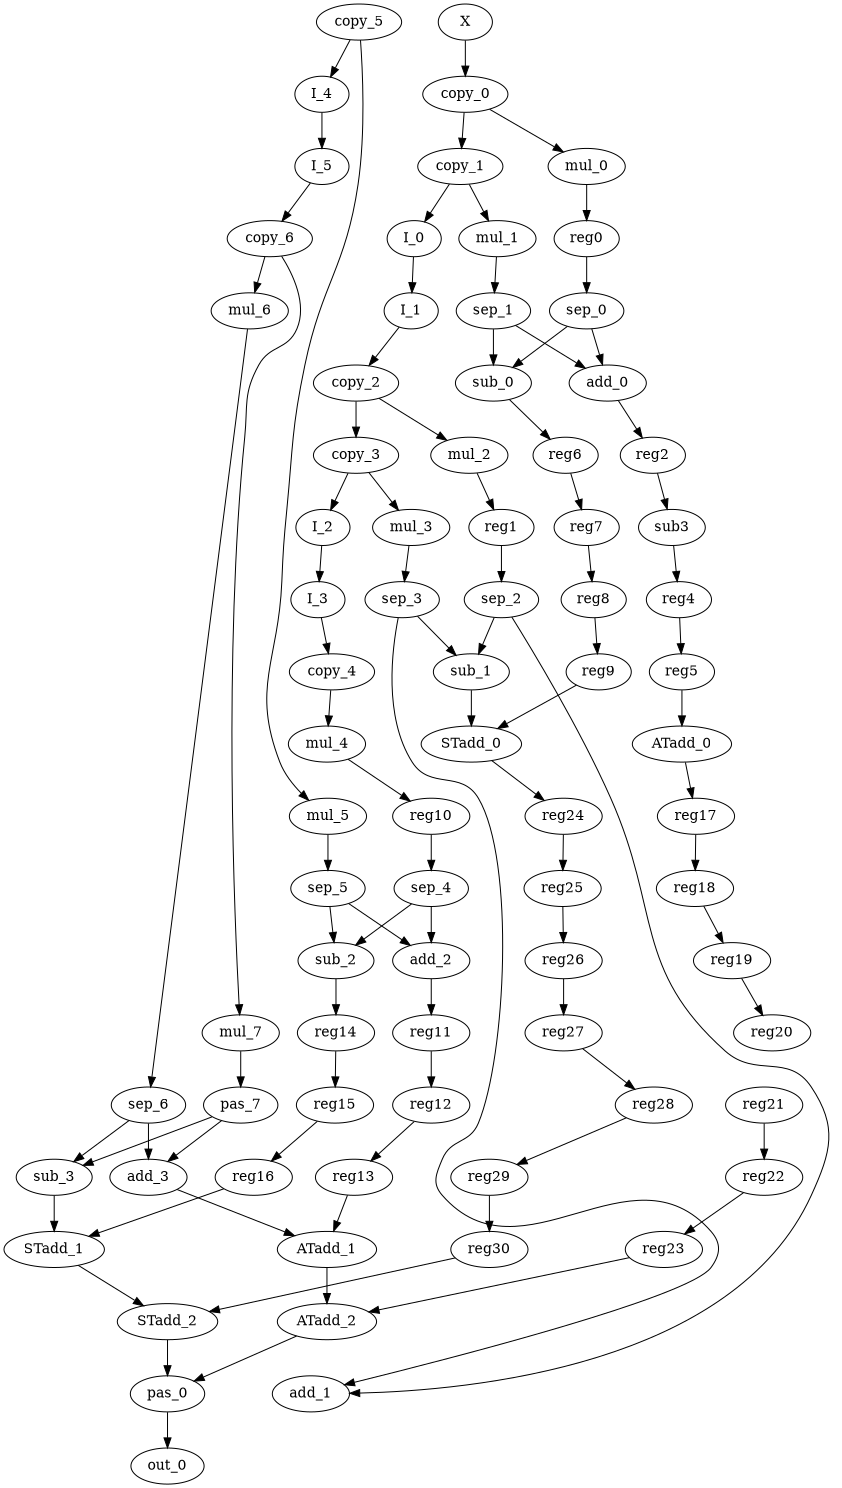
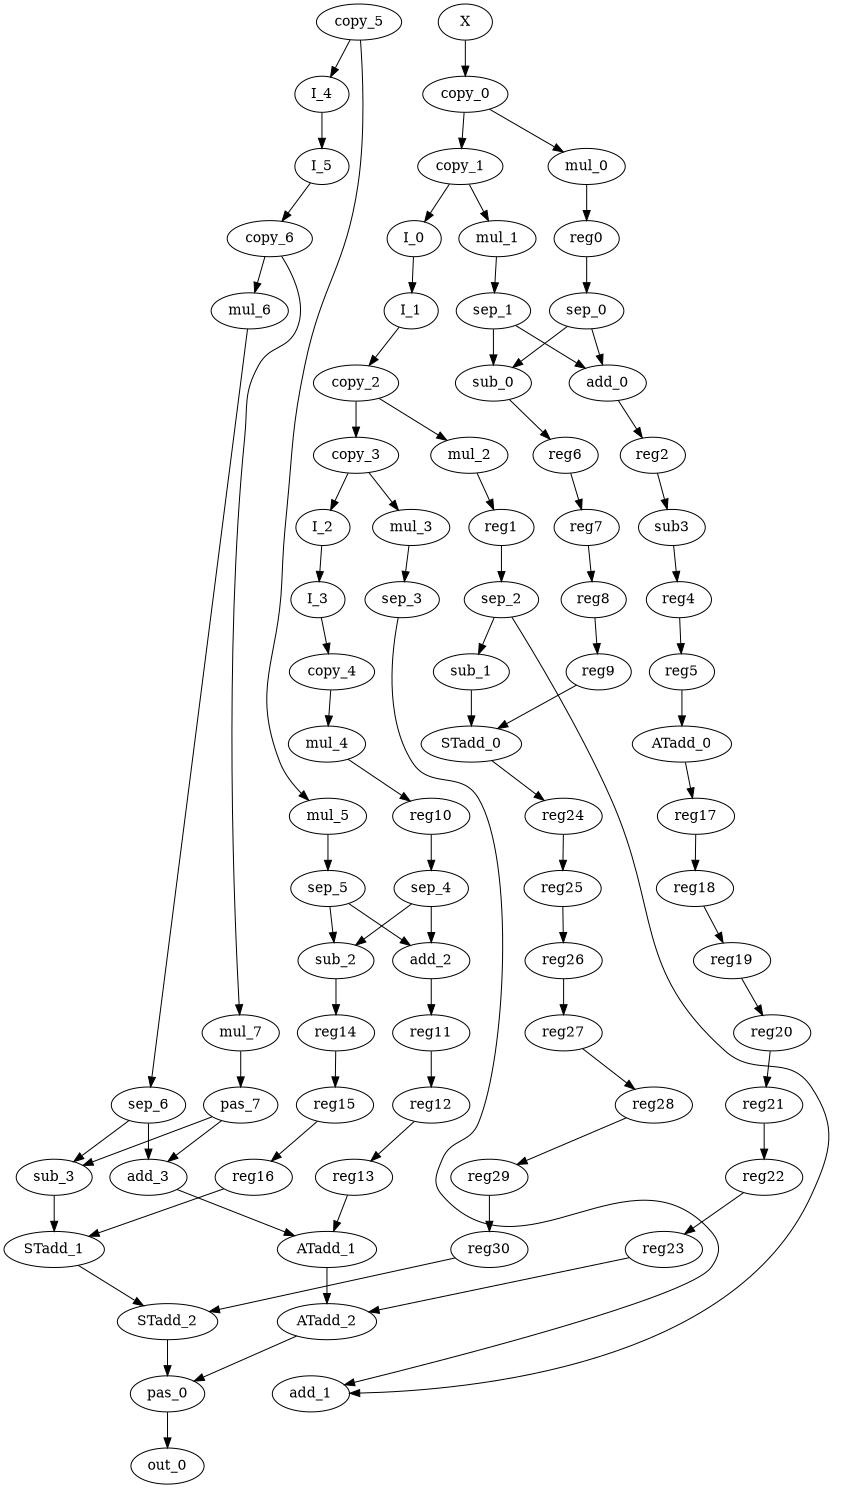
(433, 632) -> none
none -> (769, 1060)
